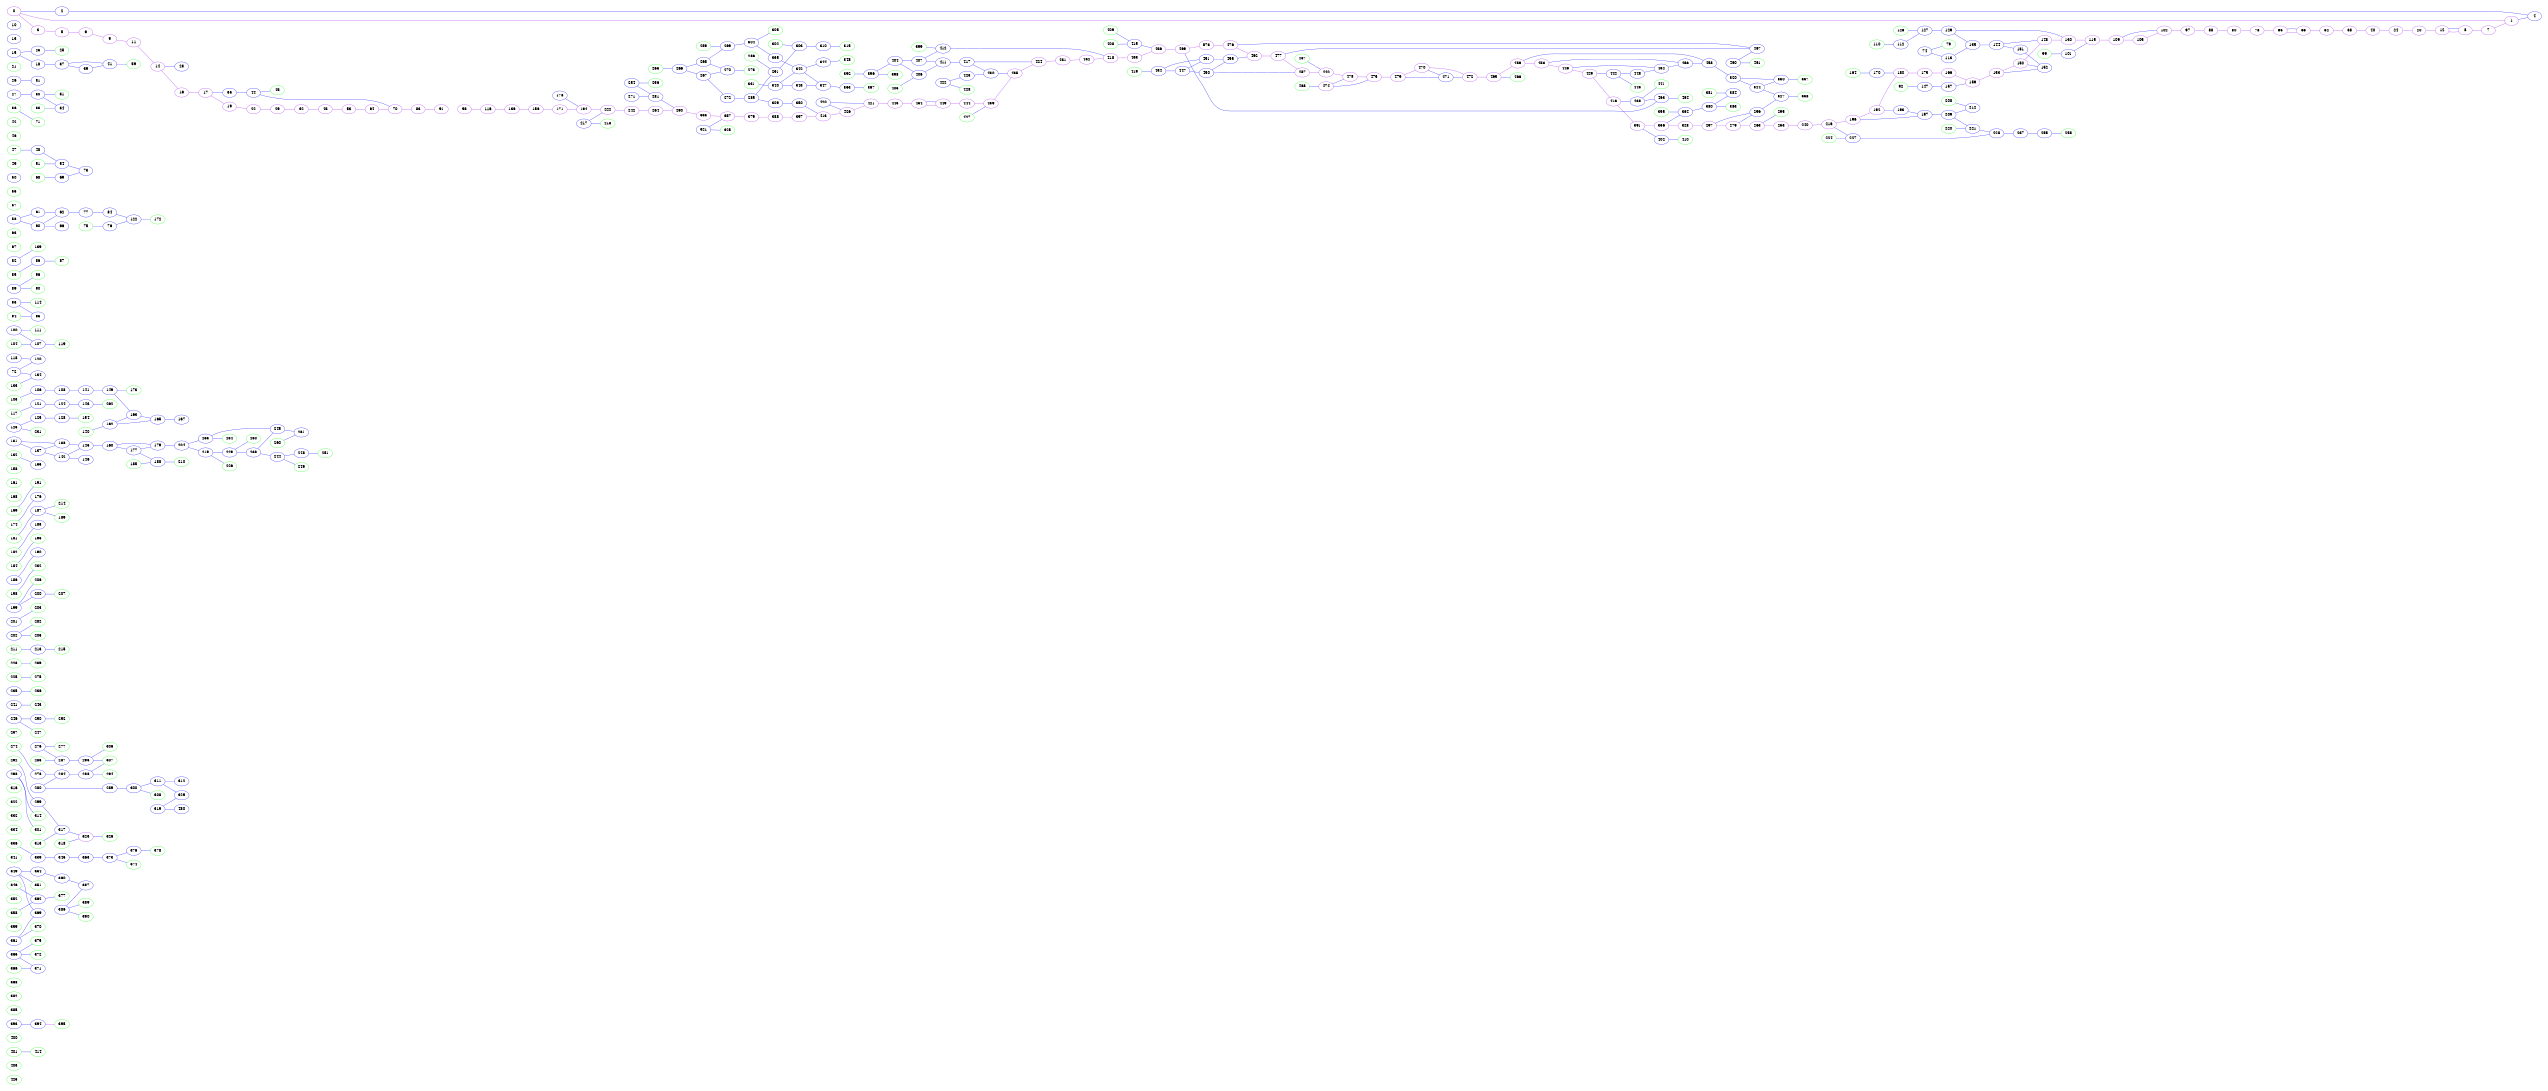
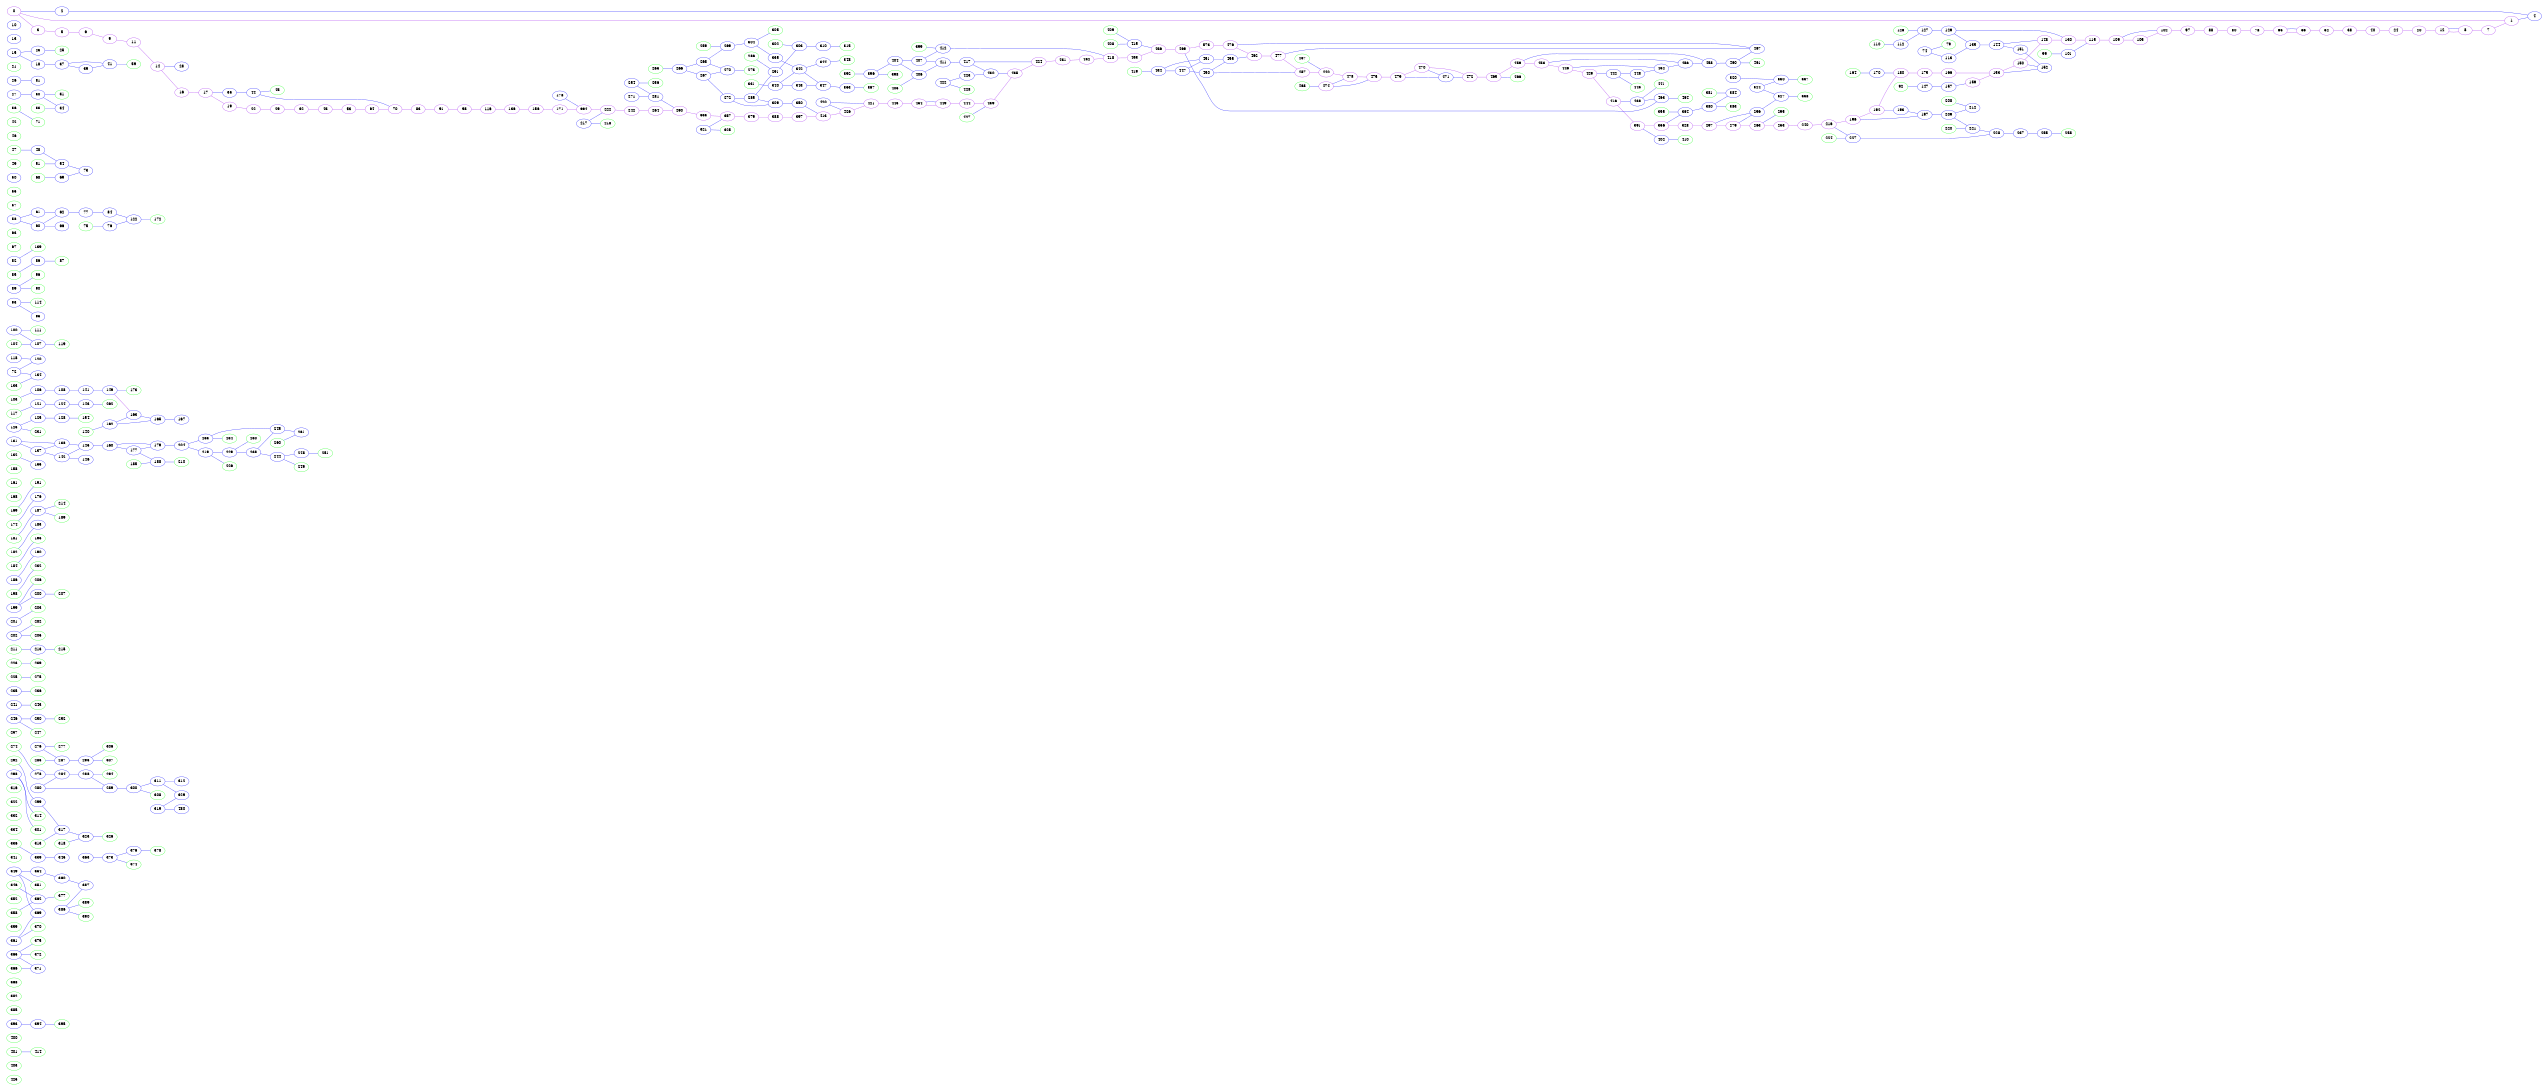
(1721, 71) -> (1721, 63)
(1961, 78) -> (1973, 73)
(1745, 83) -> none
none -> (750, 106)
none -> (453, 109)
(584, 109) -> (584, 109)
(14, 317) -> none
(122, 402) -> (122, 402)
(98, 767) -> (98, 781)
(86, 837) -> (86, 837)
(74, 858) -> none
(50, 1024) -> (50, 1024)
